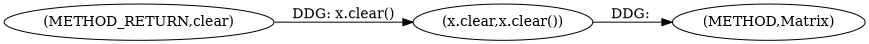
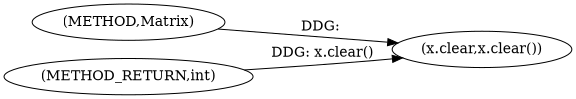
(139, 22) -> (129, 77)
(627, 22) -> (303, 36)
